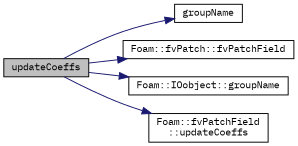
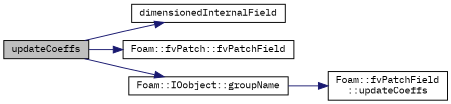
(208, 13) -> (208, 13)
(103, 95) -> (303, 86)
